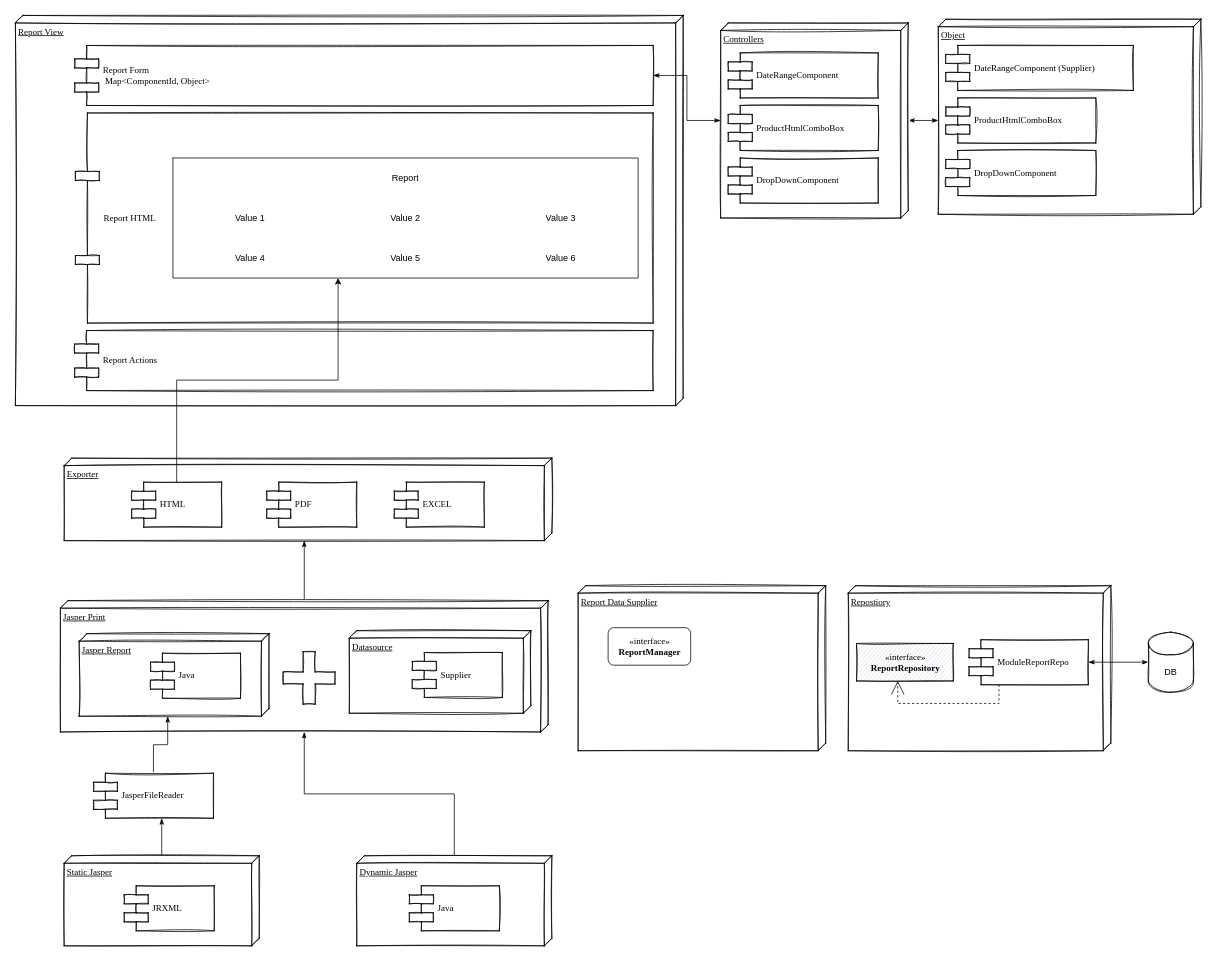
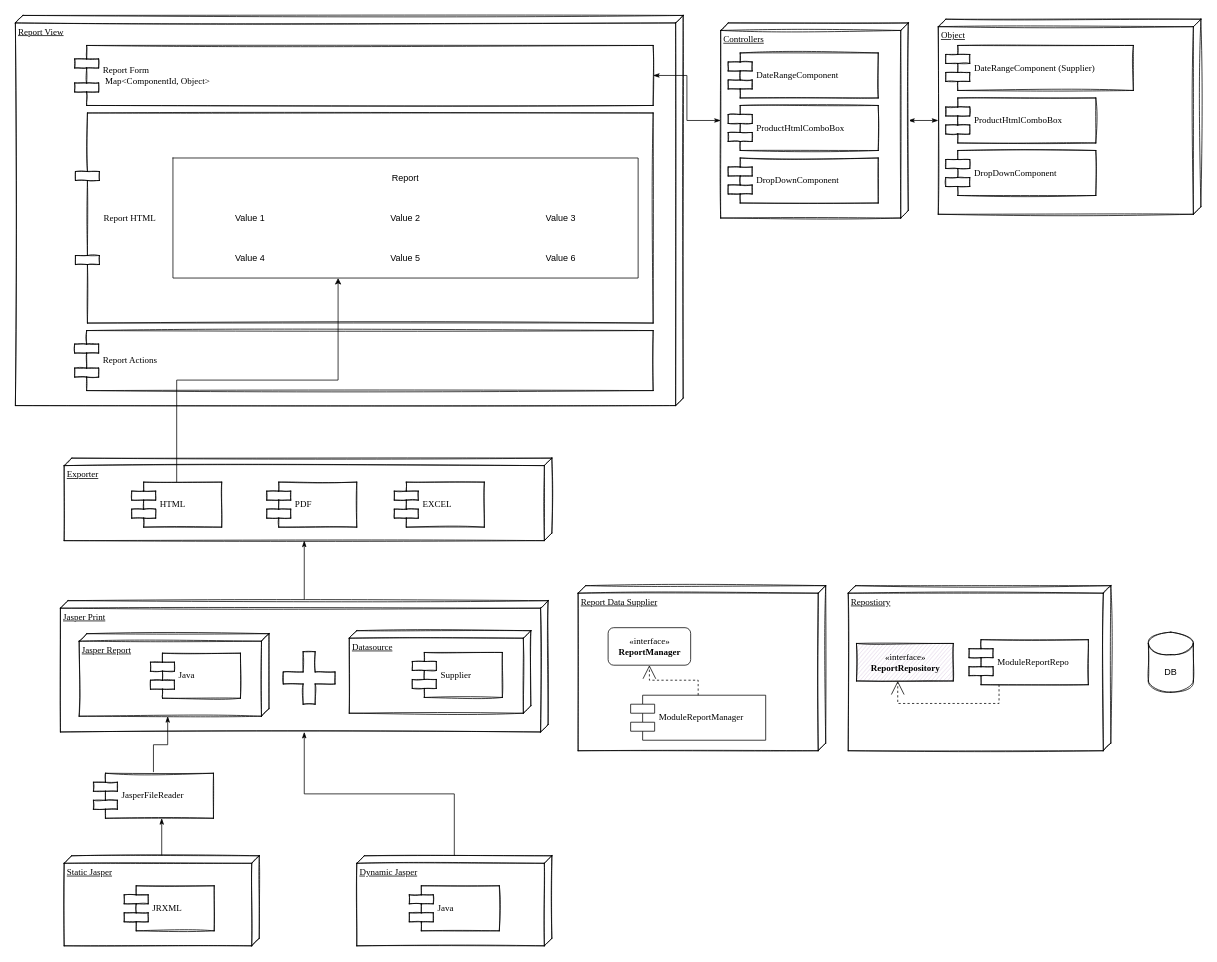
(1118, 662) -> none
none -> (675, 680)
none -> (698, 717)
